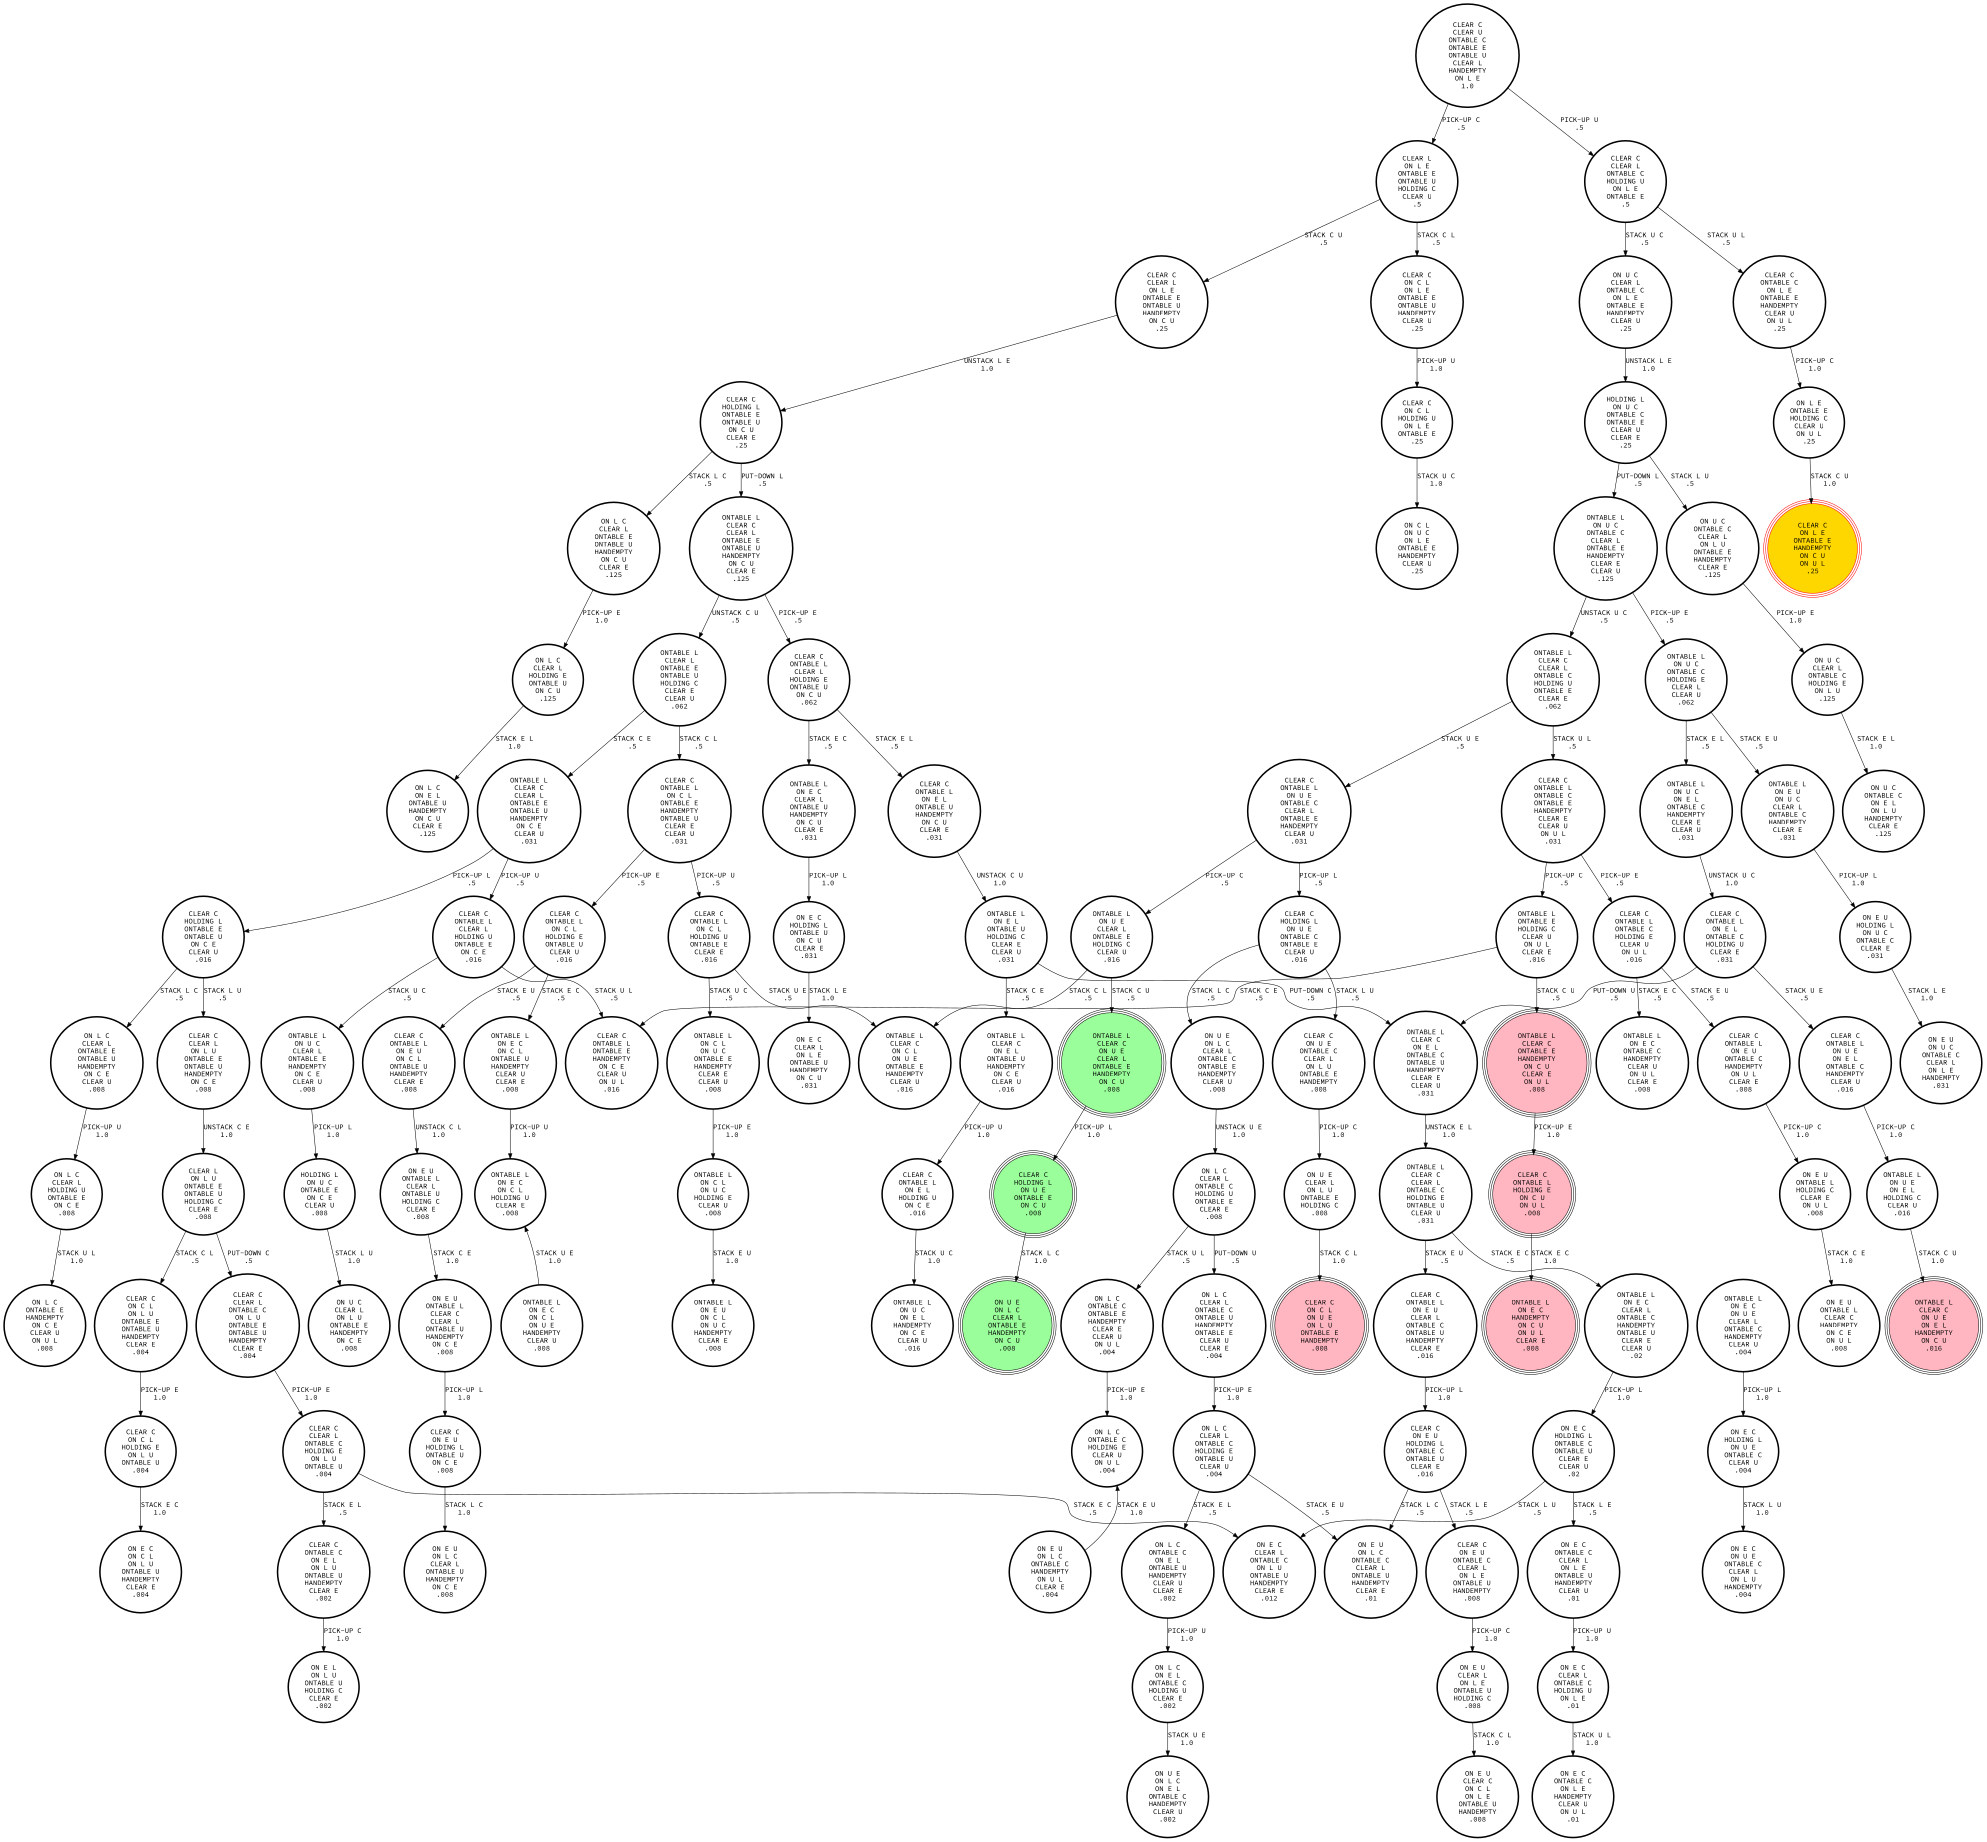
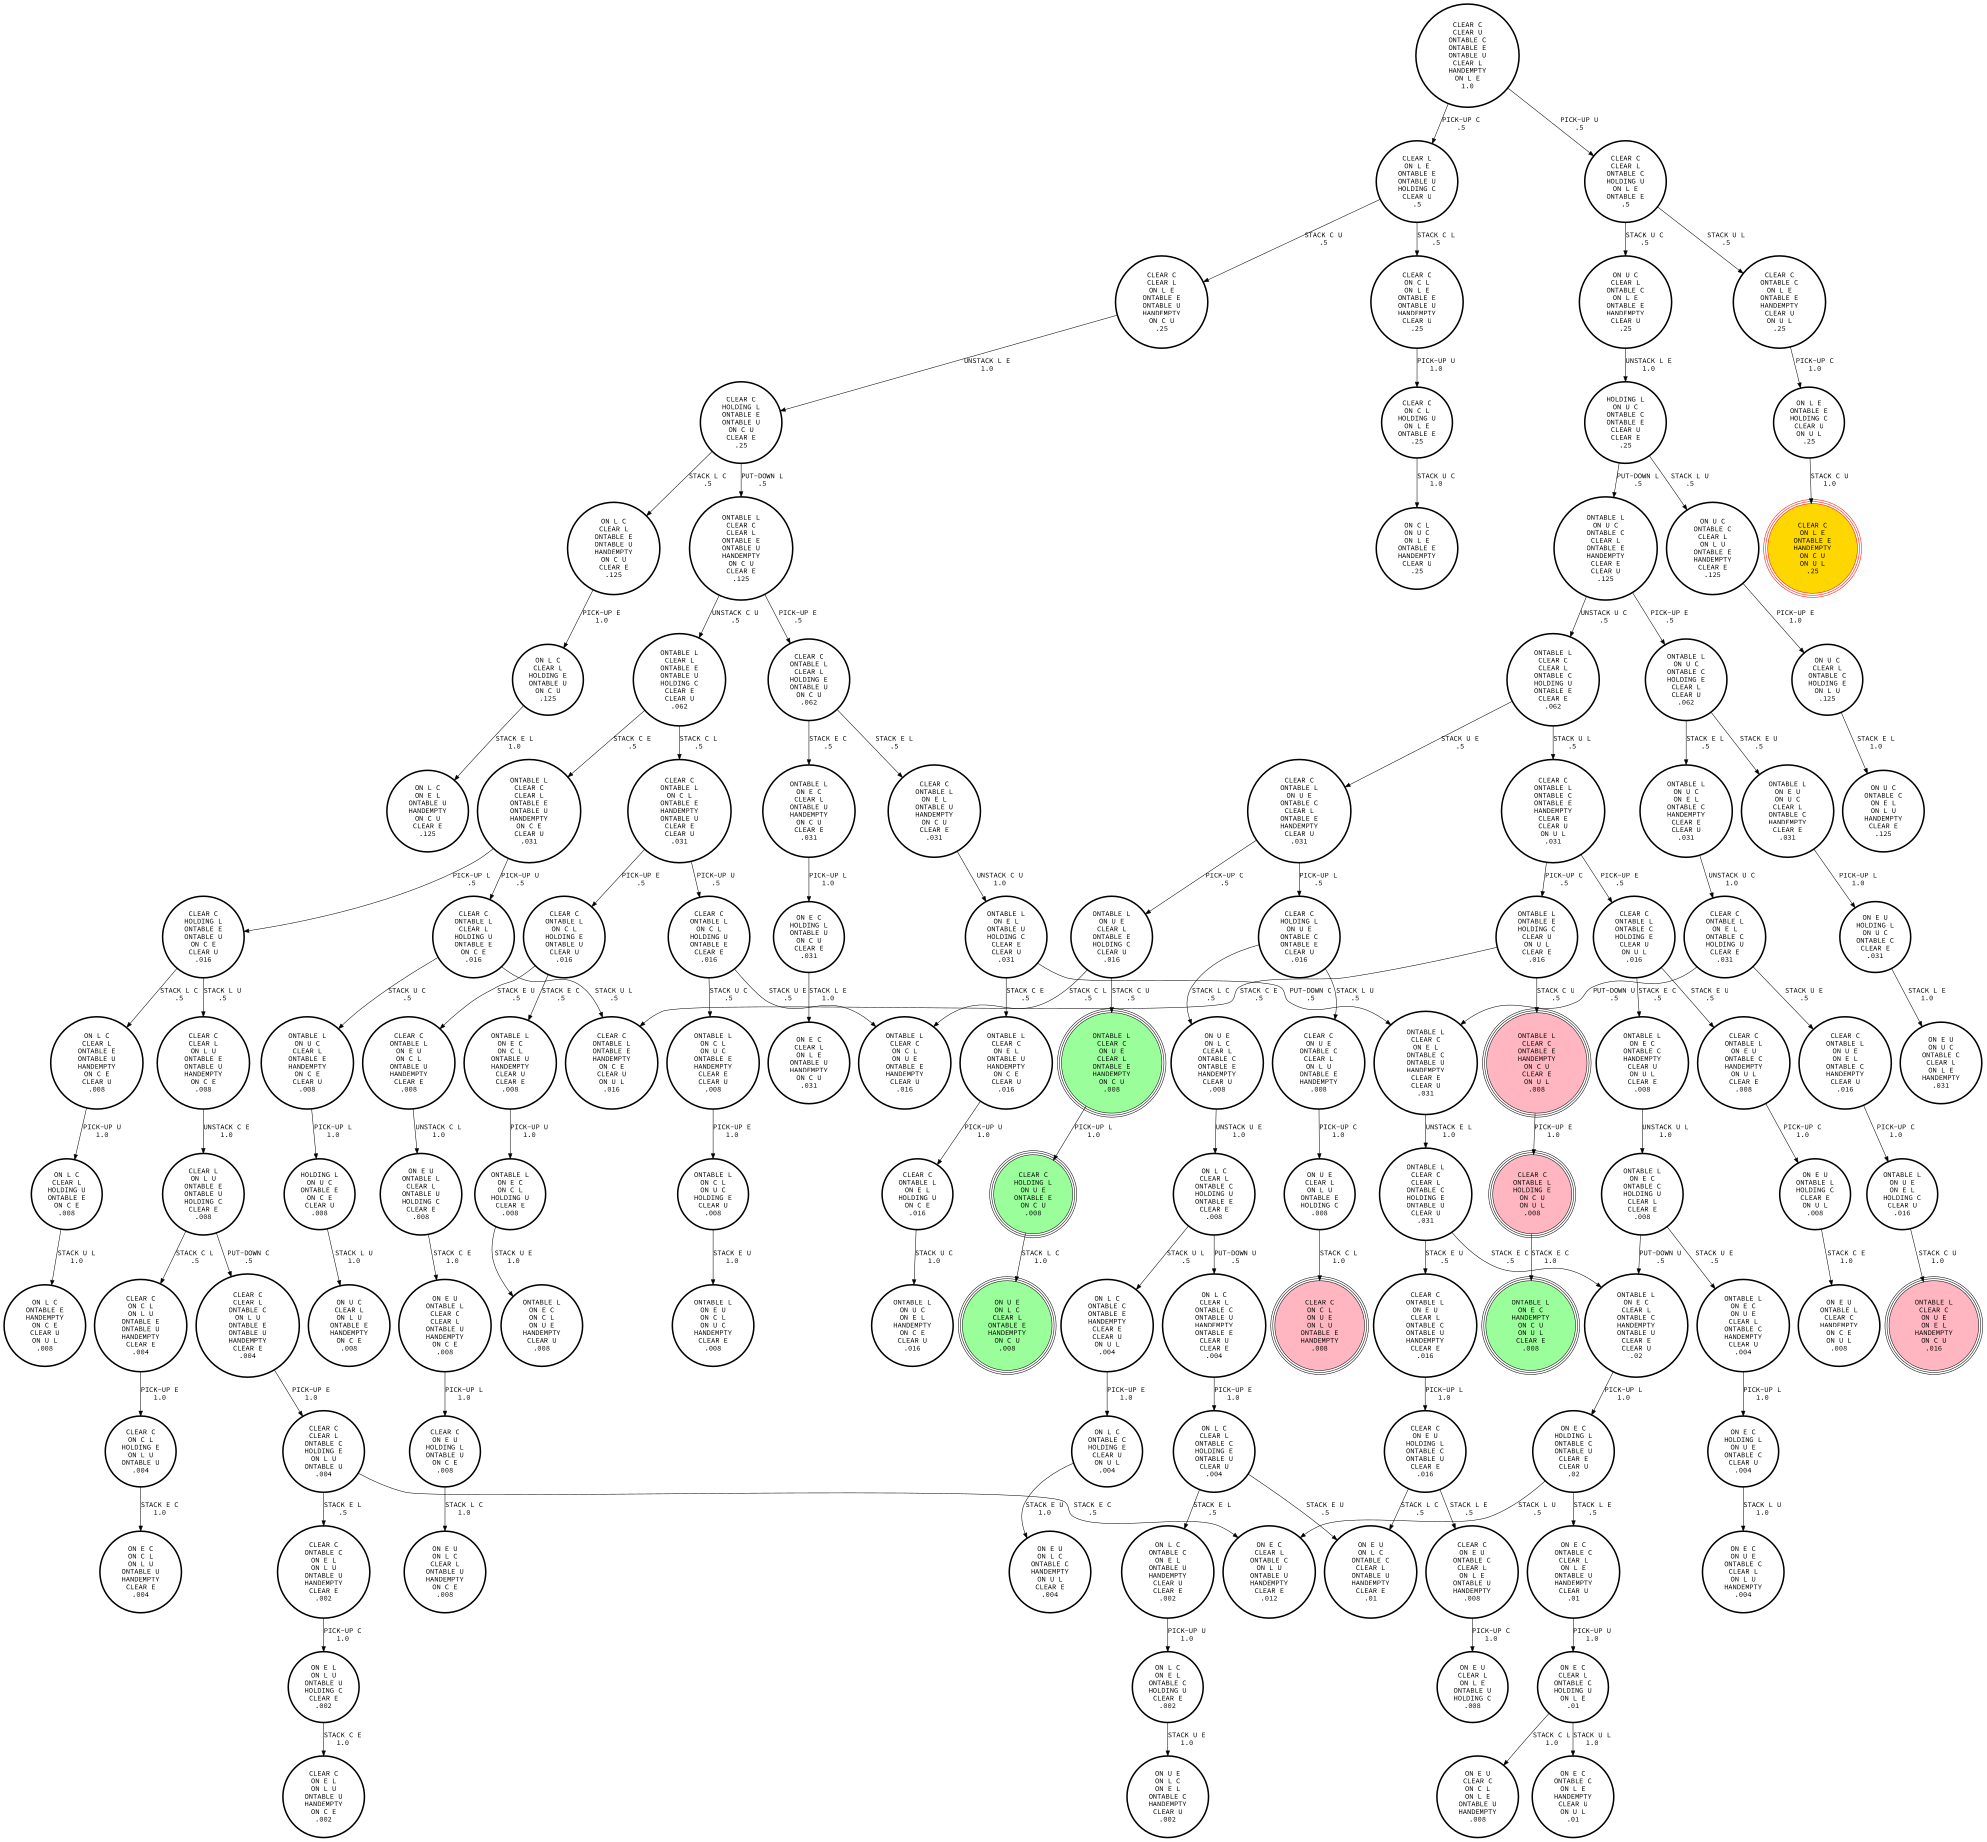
none -> (1642, 1194)
(535, 1258) -> (493, 1261)
(1531, 1326) -> (1531, 1326)
(1107, 1528) -> (1034, 1489)
(1473, 1737) -> (1528, 1737)
none -> (324, 1797)
